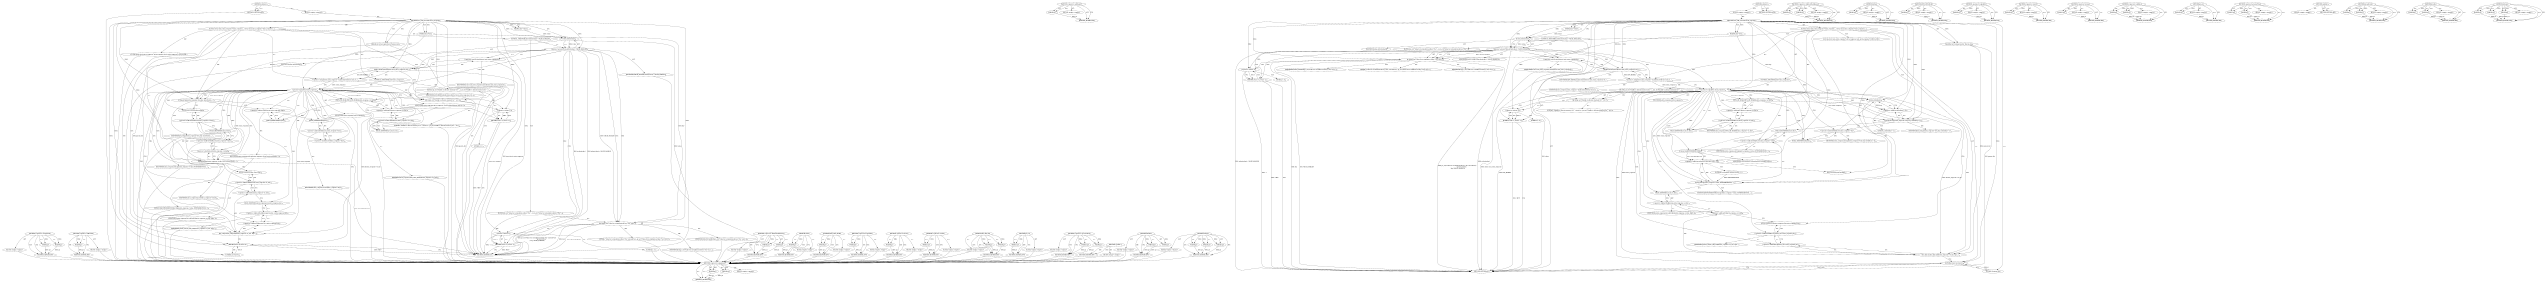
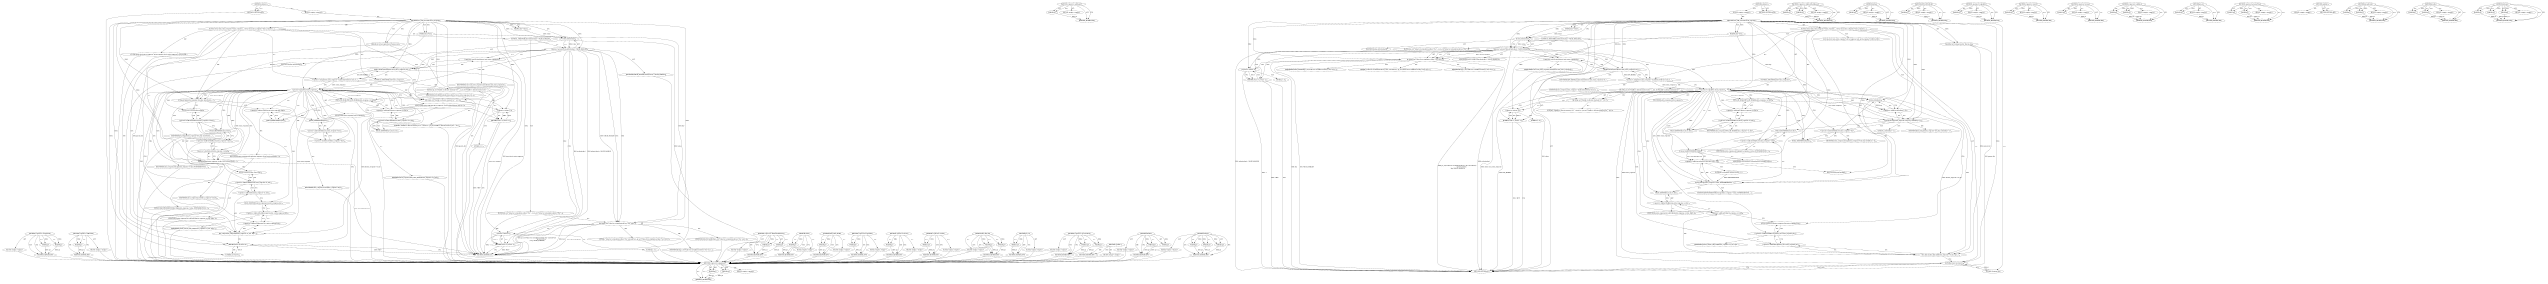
(1874, 119) -> (1895, 126)
